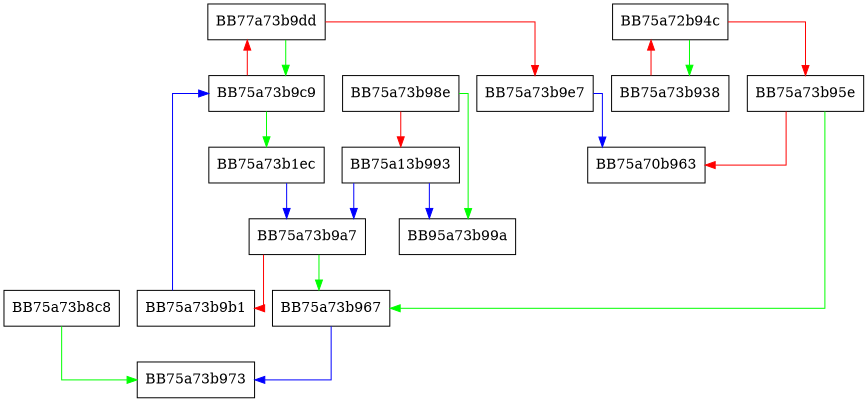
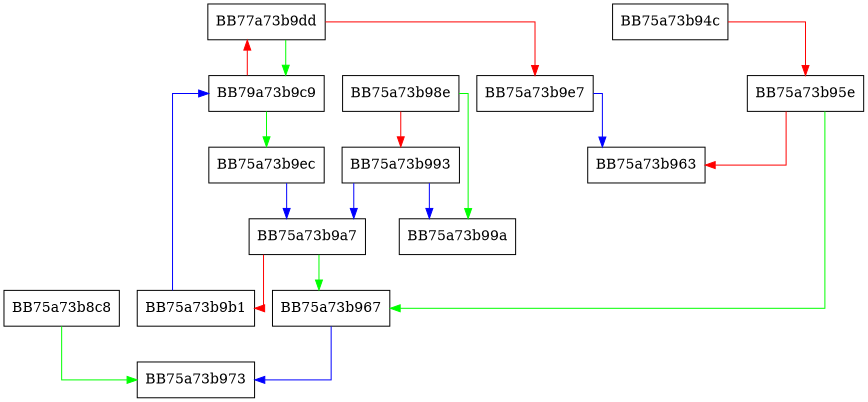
(670, 22) -> (670, 22)
(267, 93) -> (267, 93)
(670, 93) -> none
(267, 165) -> (267, 165)
(401, 165) -> (401, 165)
(646, 165) -> (646, 165)
(457, 237) -> (457, 237)
